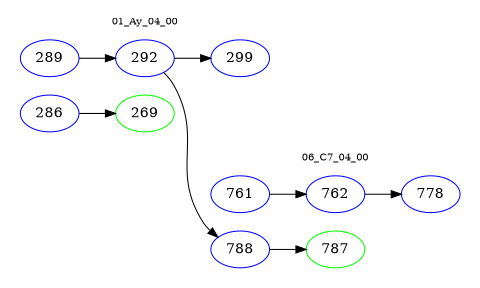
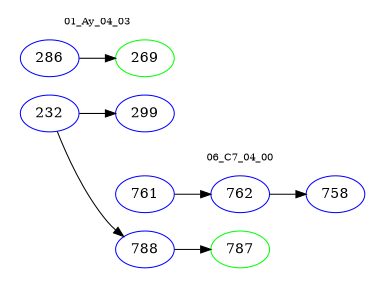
(145, 22) -> (97, 22)
(50, 58) -> none
(145, 58) -> (50, 113)
(431, 194) -> (335, 194)
